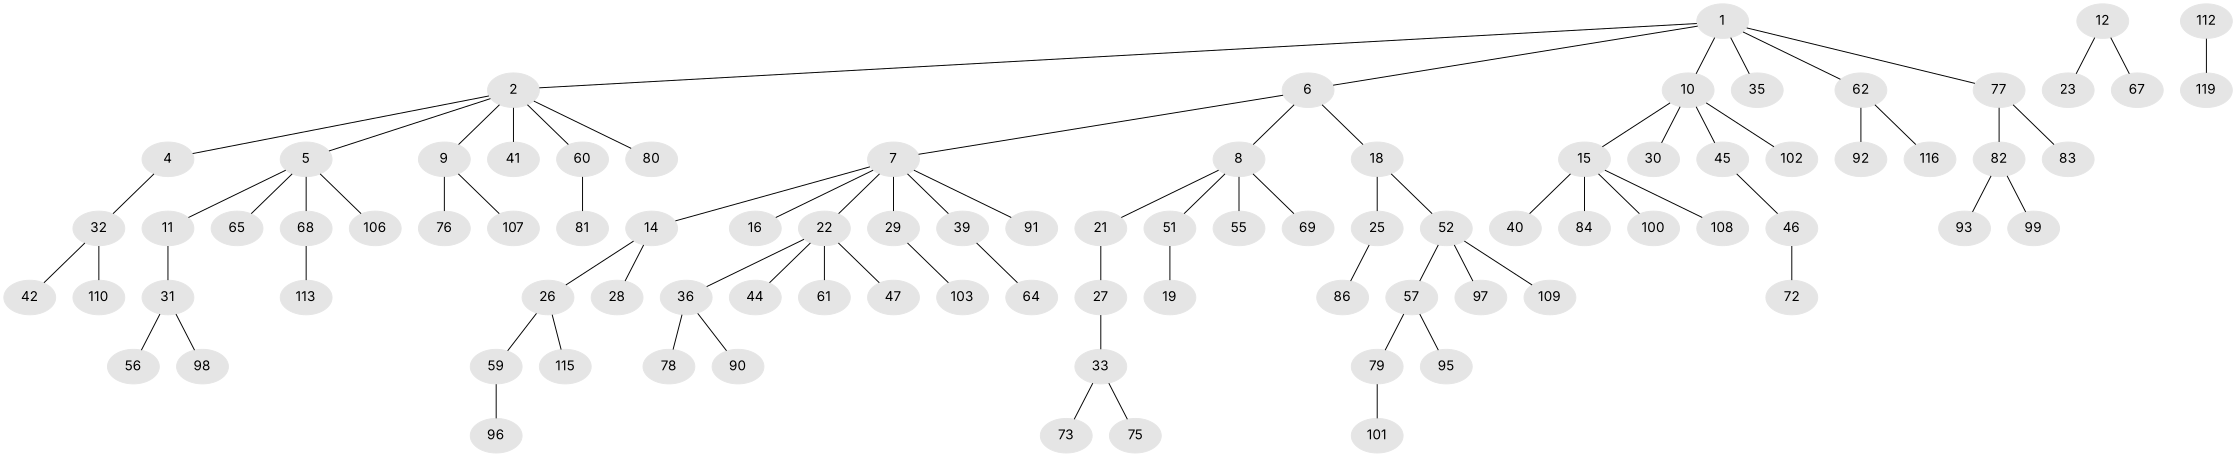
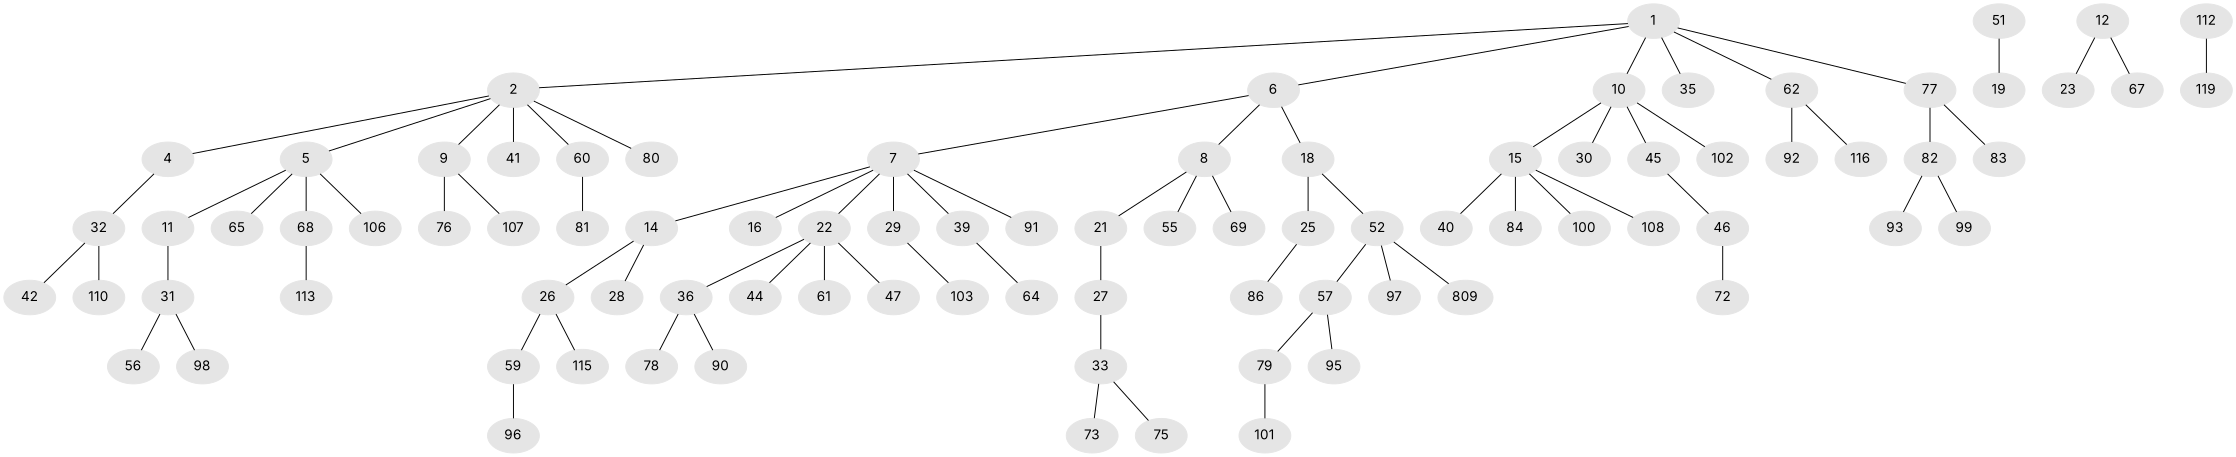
(1205, 194) -> none
(1550, 298) -> (1465, 298)
